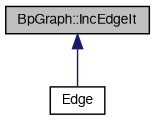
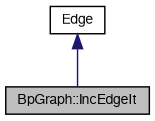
(78, 68) -> (78, 68)
